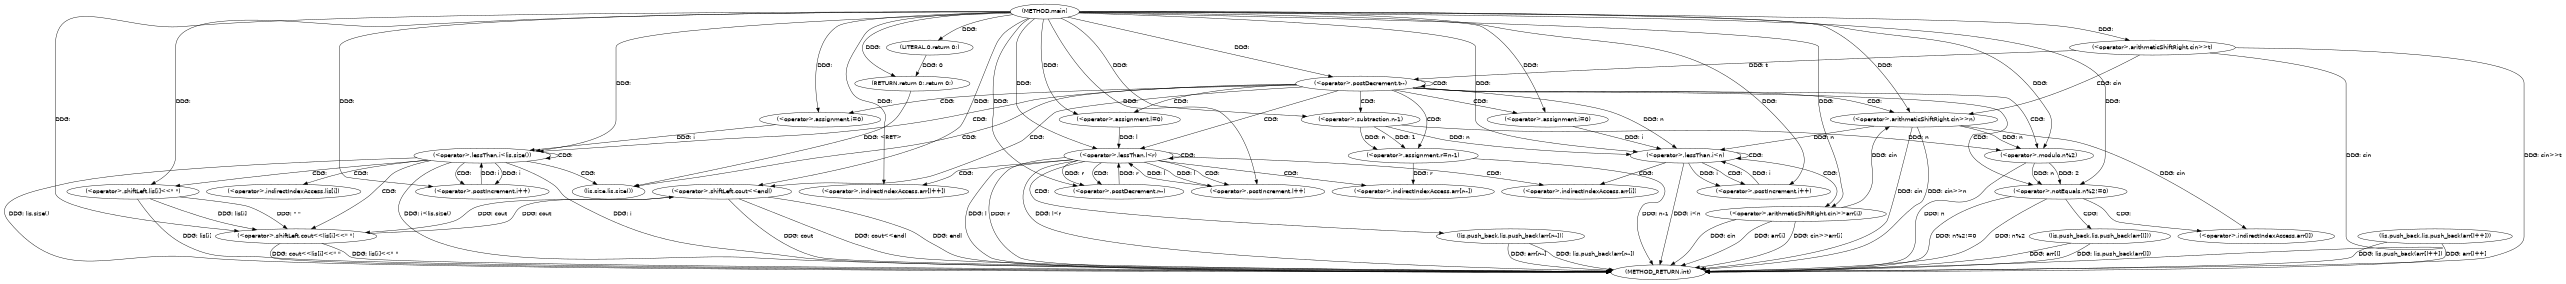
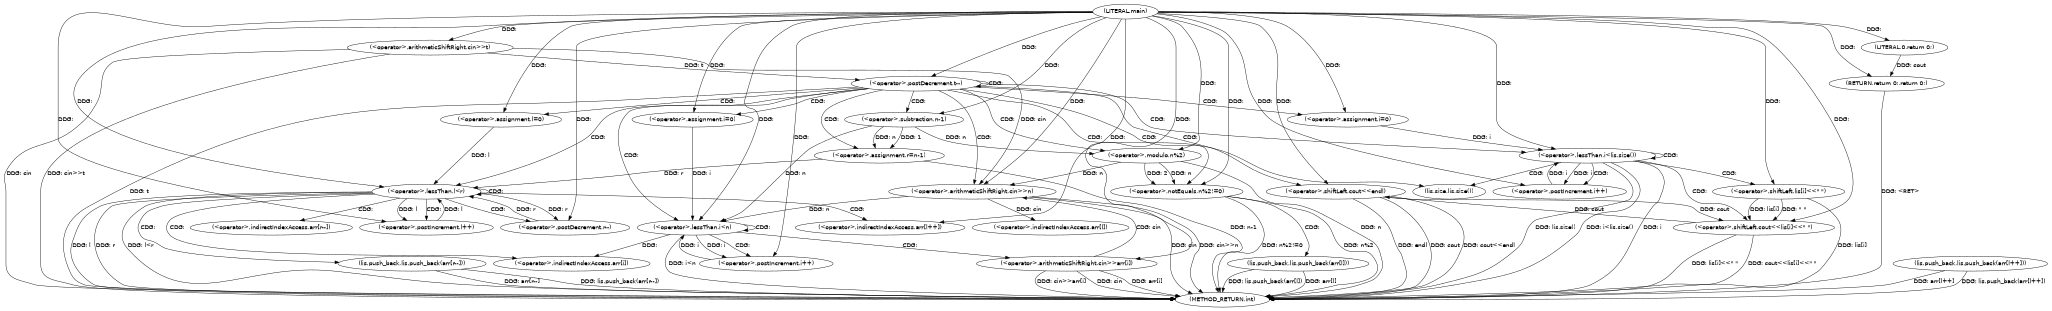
(1045, 12) -> (1126, 12)
(933, 66) -> (1911, 66)
(2109, 84) -> (1033, 120)
(1654, 120) -> (632, 156)
(1995, 136) -> (1065, 175)
(784, 154) -> (1705, 290)
(1884, 156) -> (1149, 228)
(1413, 172) -> (650, 172)
(1647, 174) -> (651, 246)
(284, 192) -> none
(2136, 224) -> none
none -> (64, 246)
